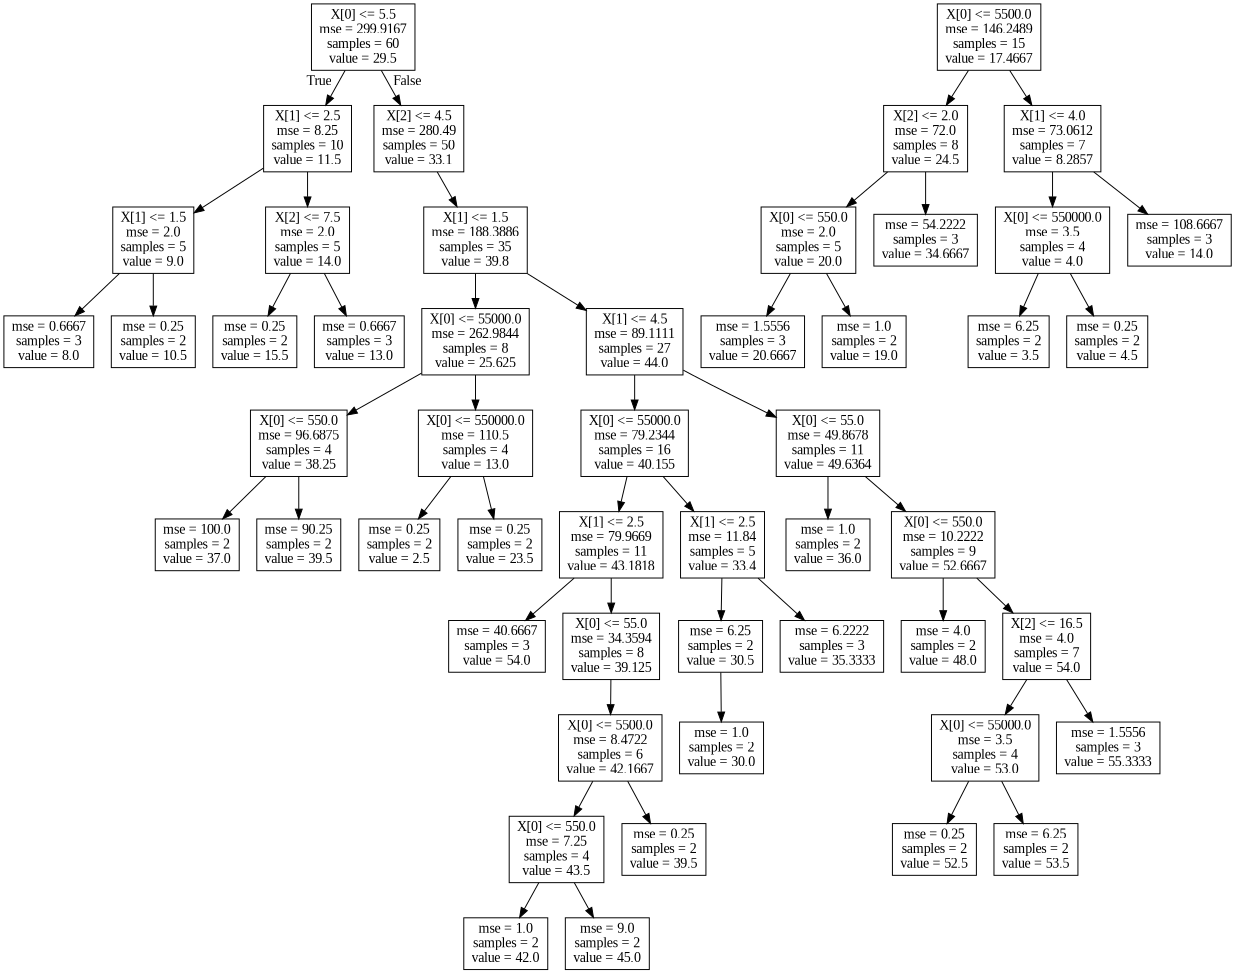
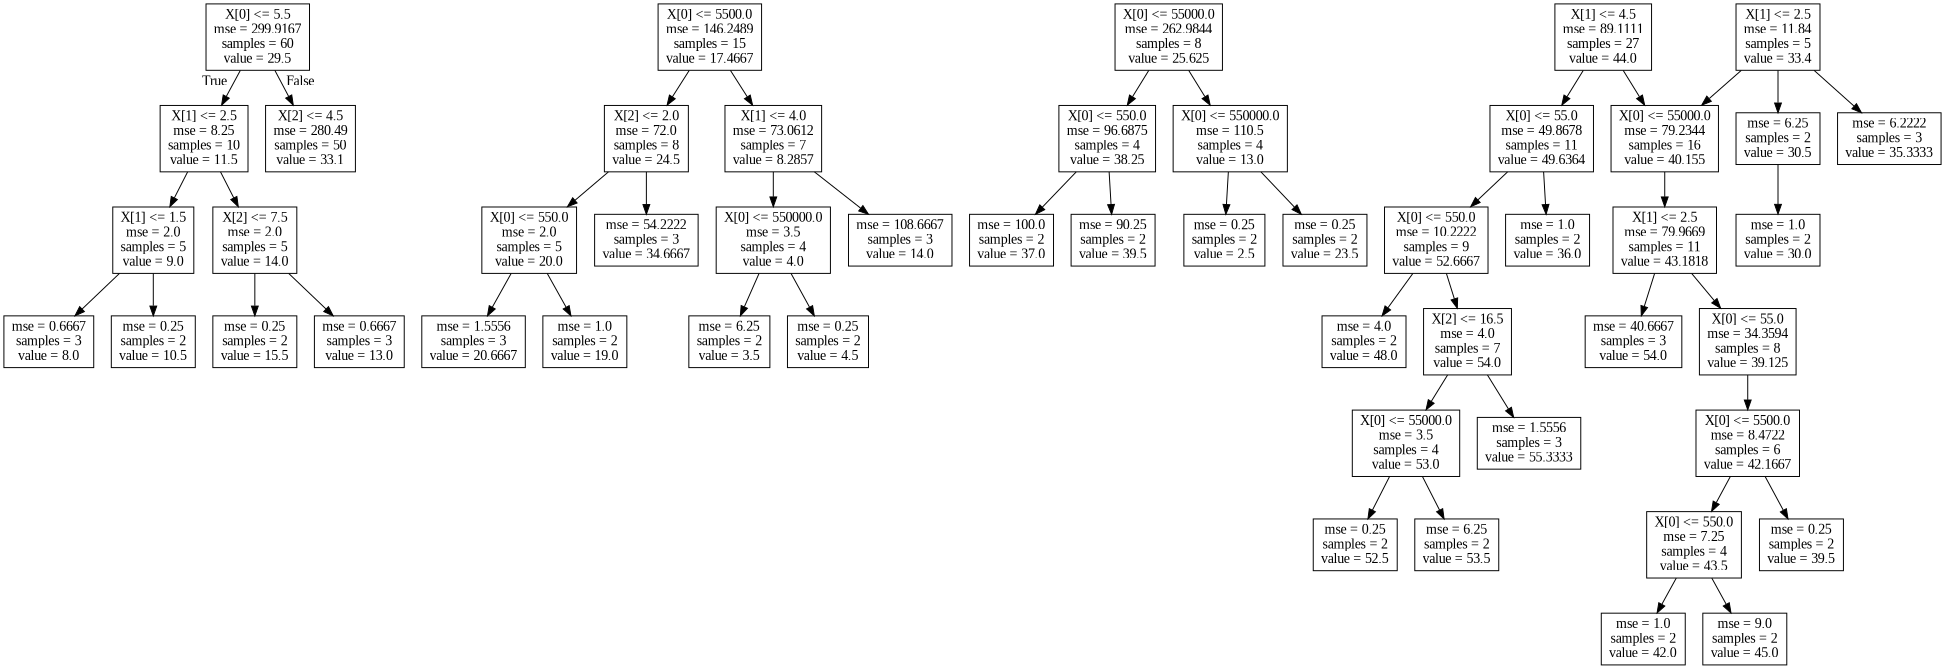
(476, 240) -> none
(675, 490) -> (1725, 84)
